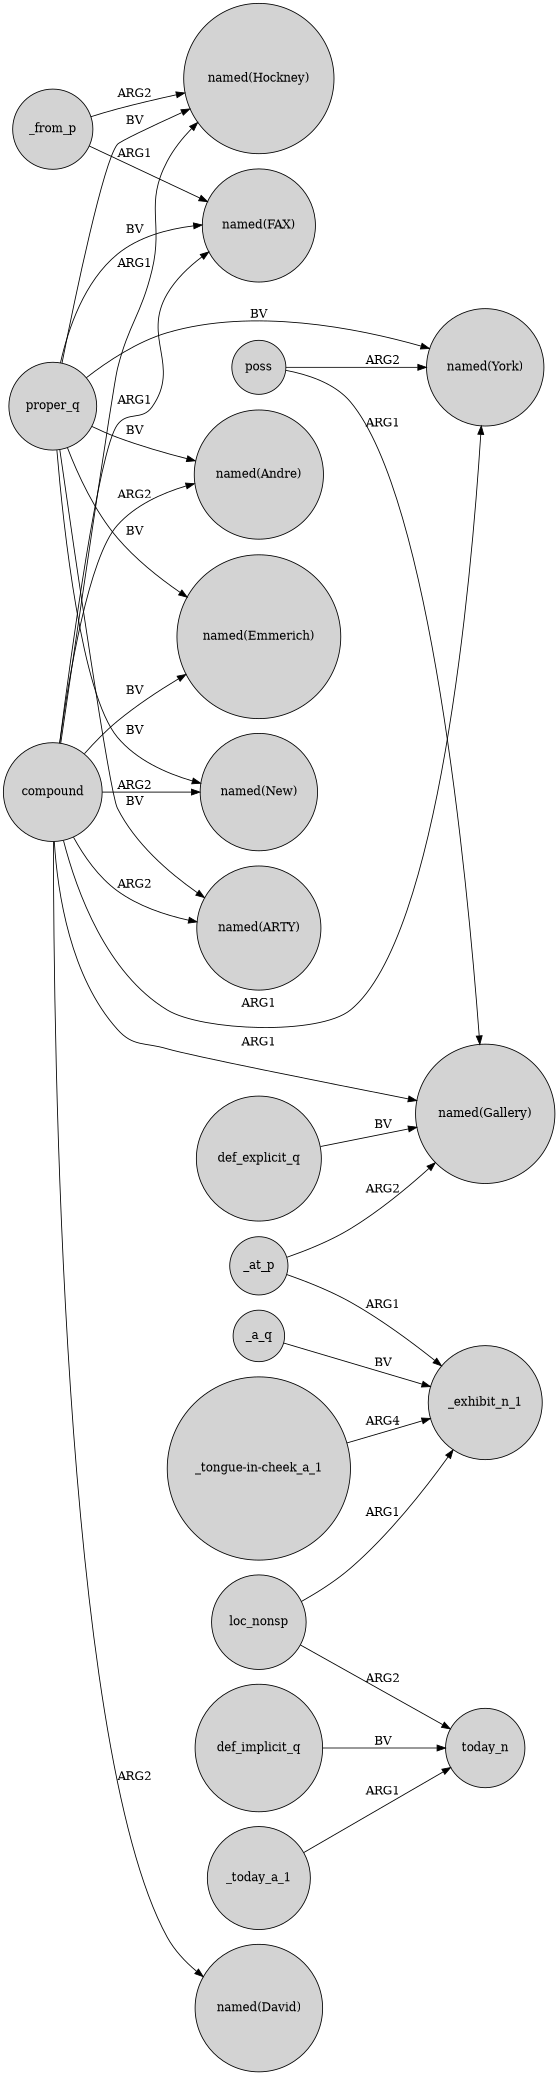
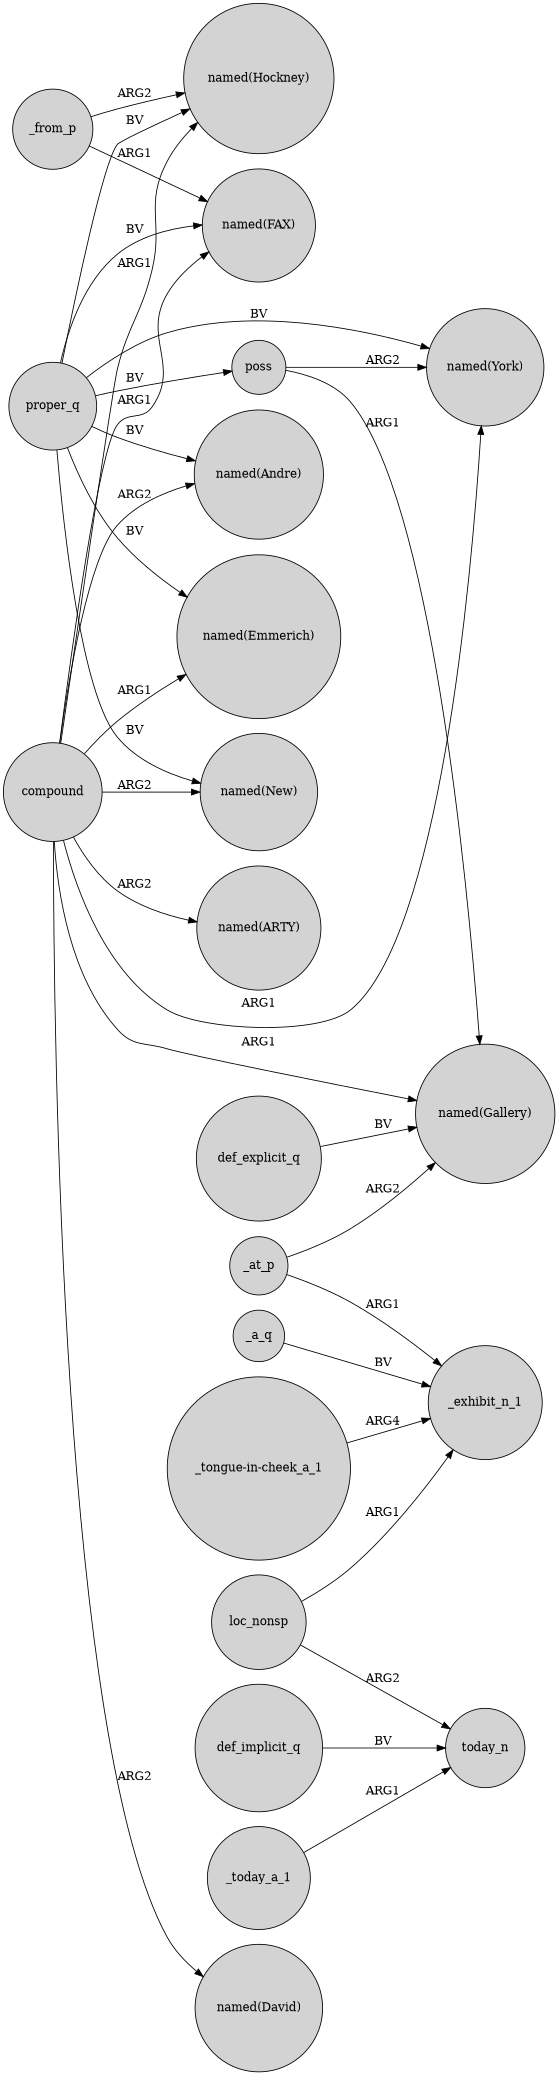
(135, 691) -> (135, 691)
(101, 723) -> (156, 384)
